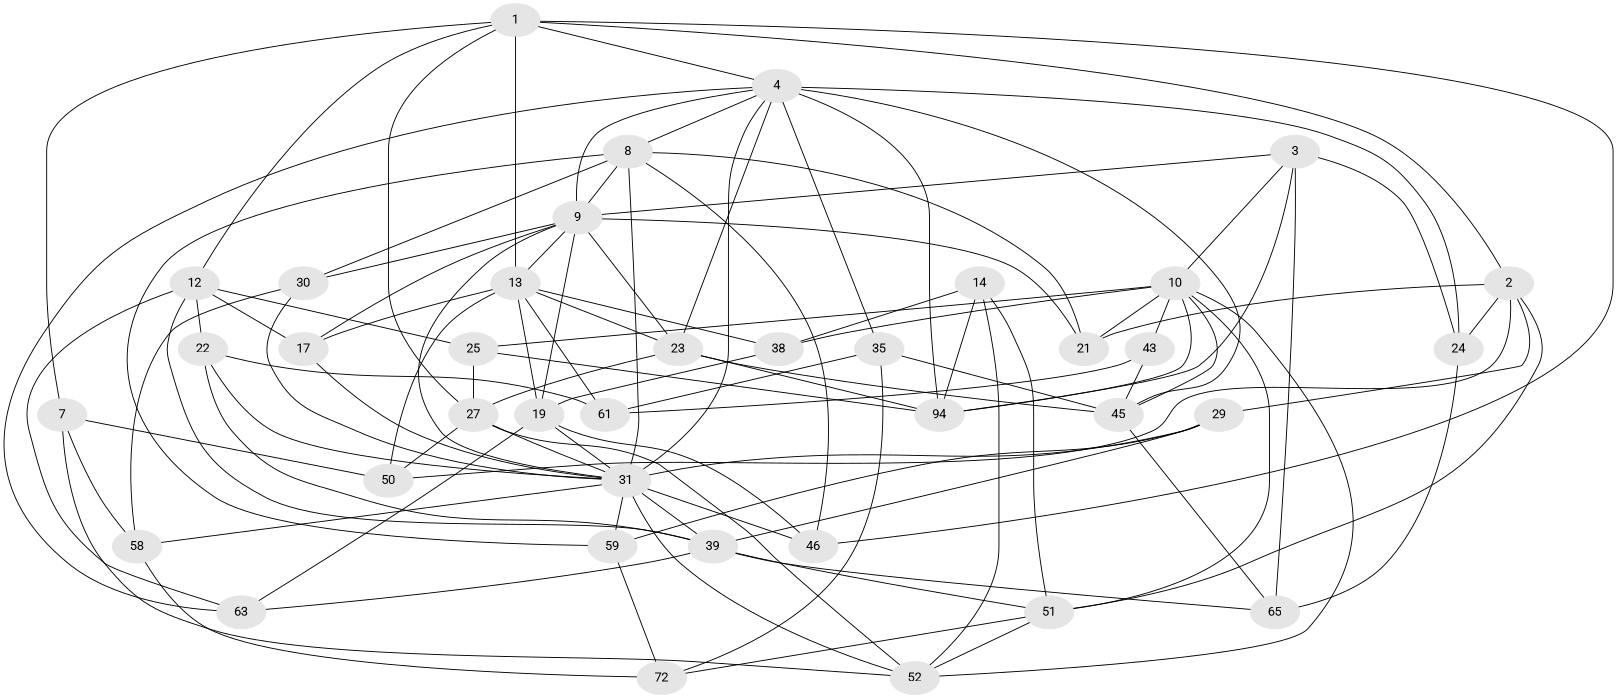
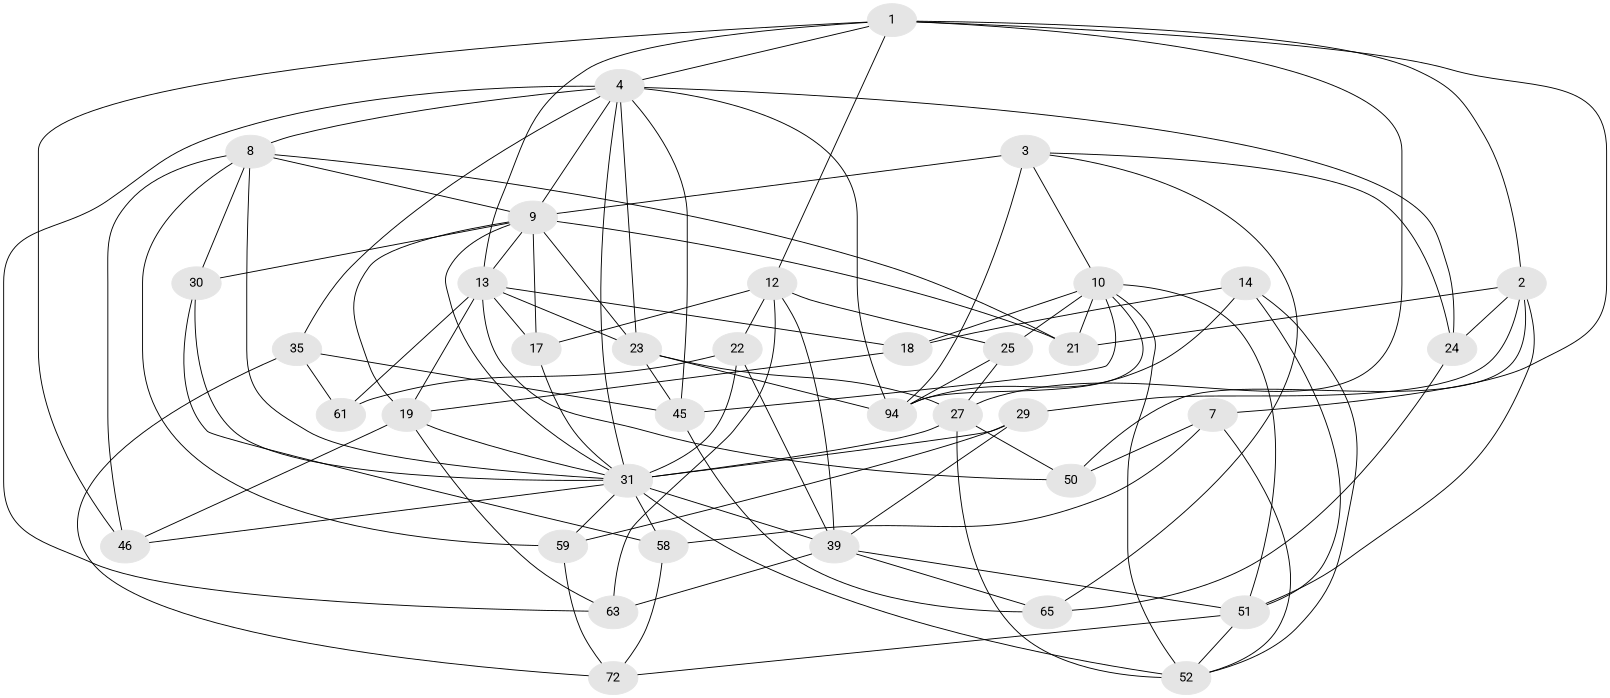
(779, 349) -> (907, 349)
(1150, 349) -> none
